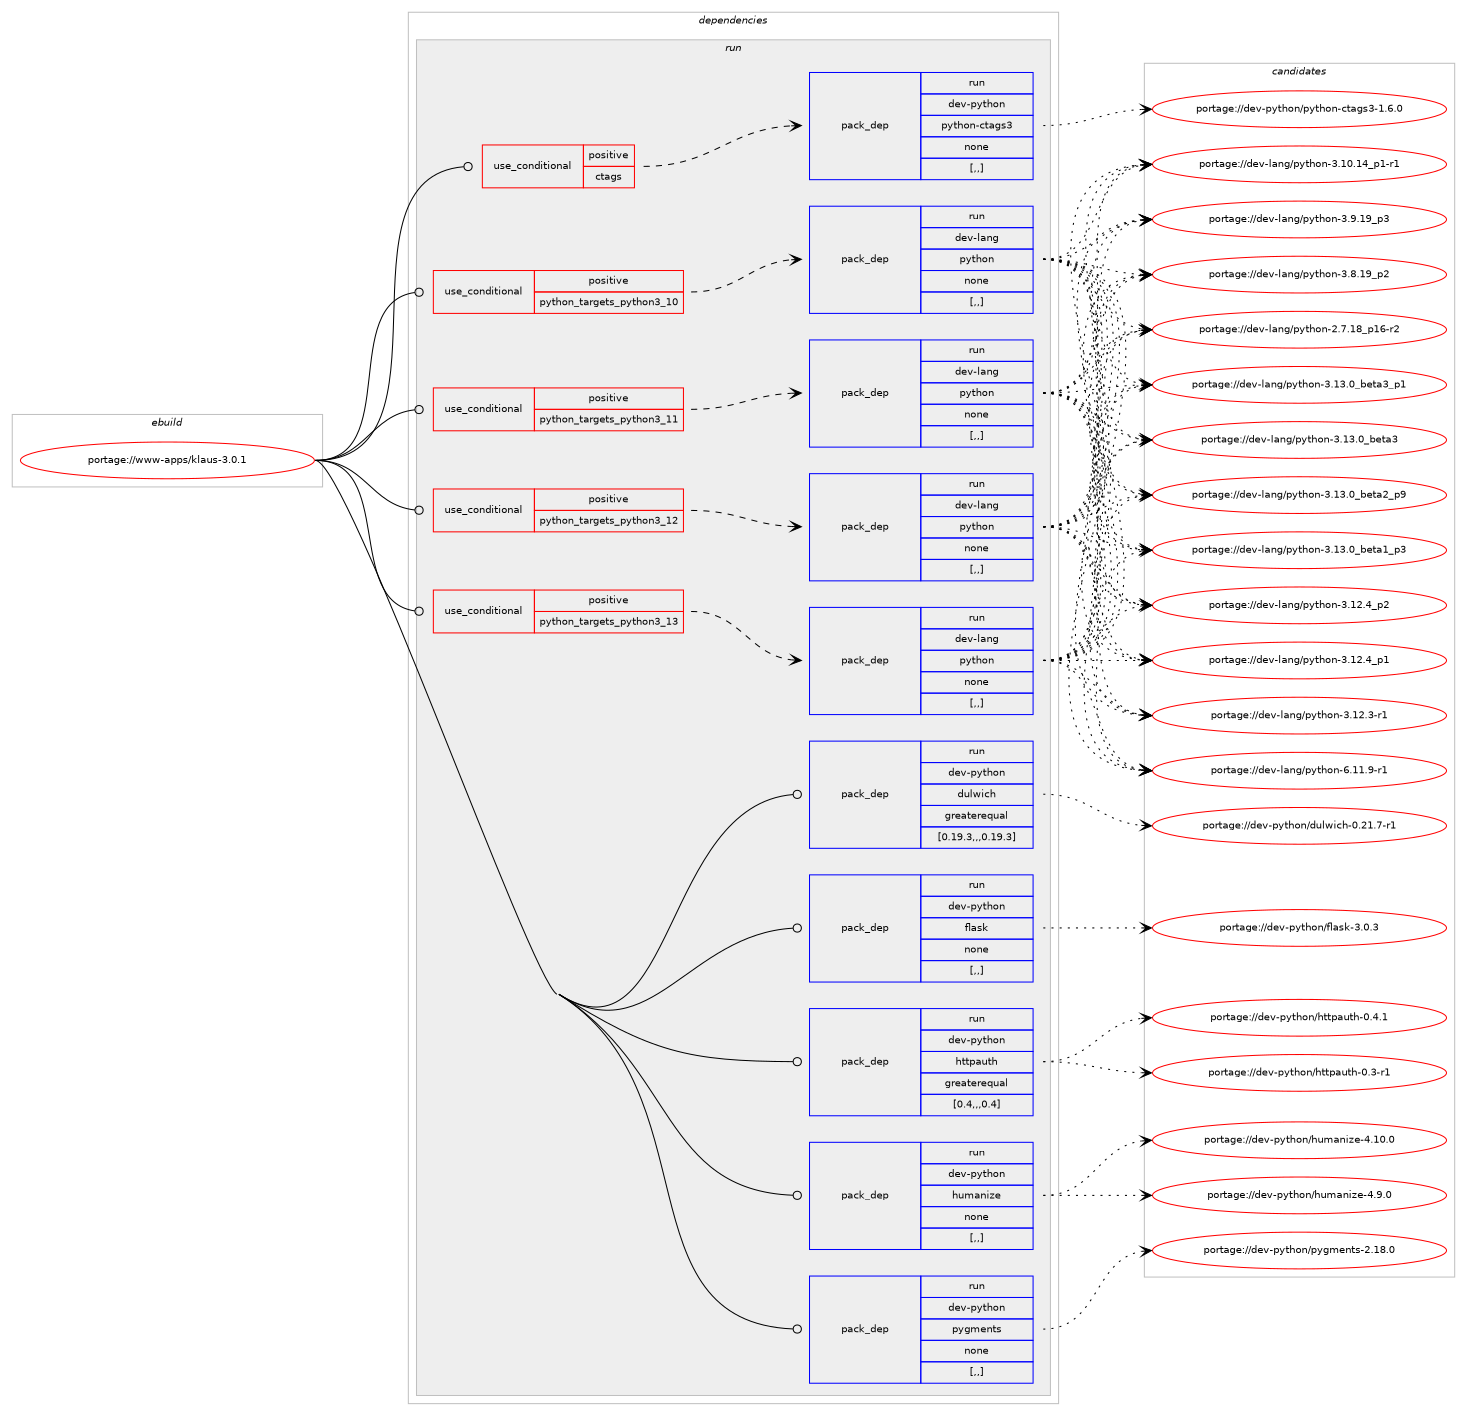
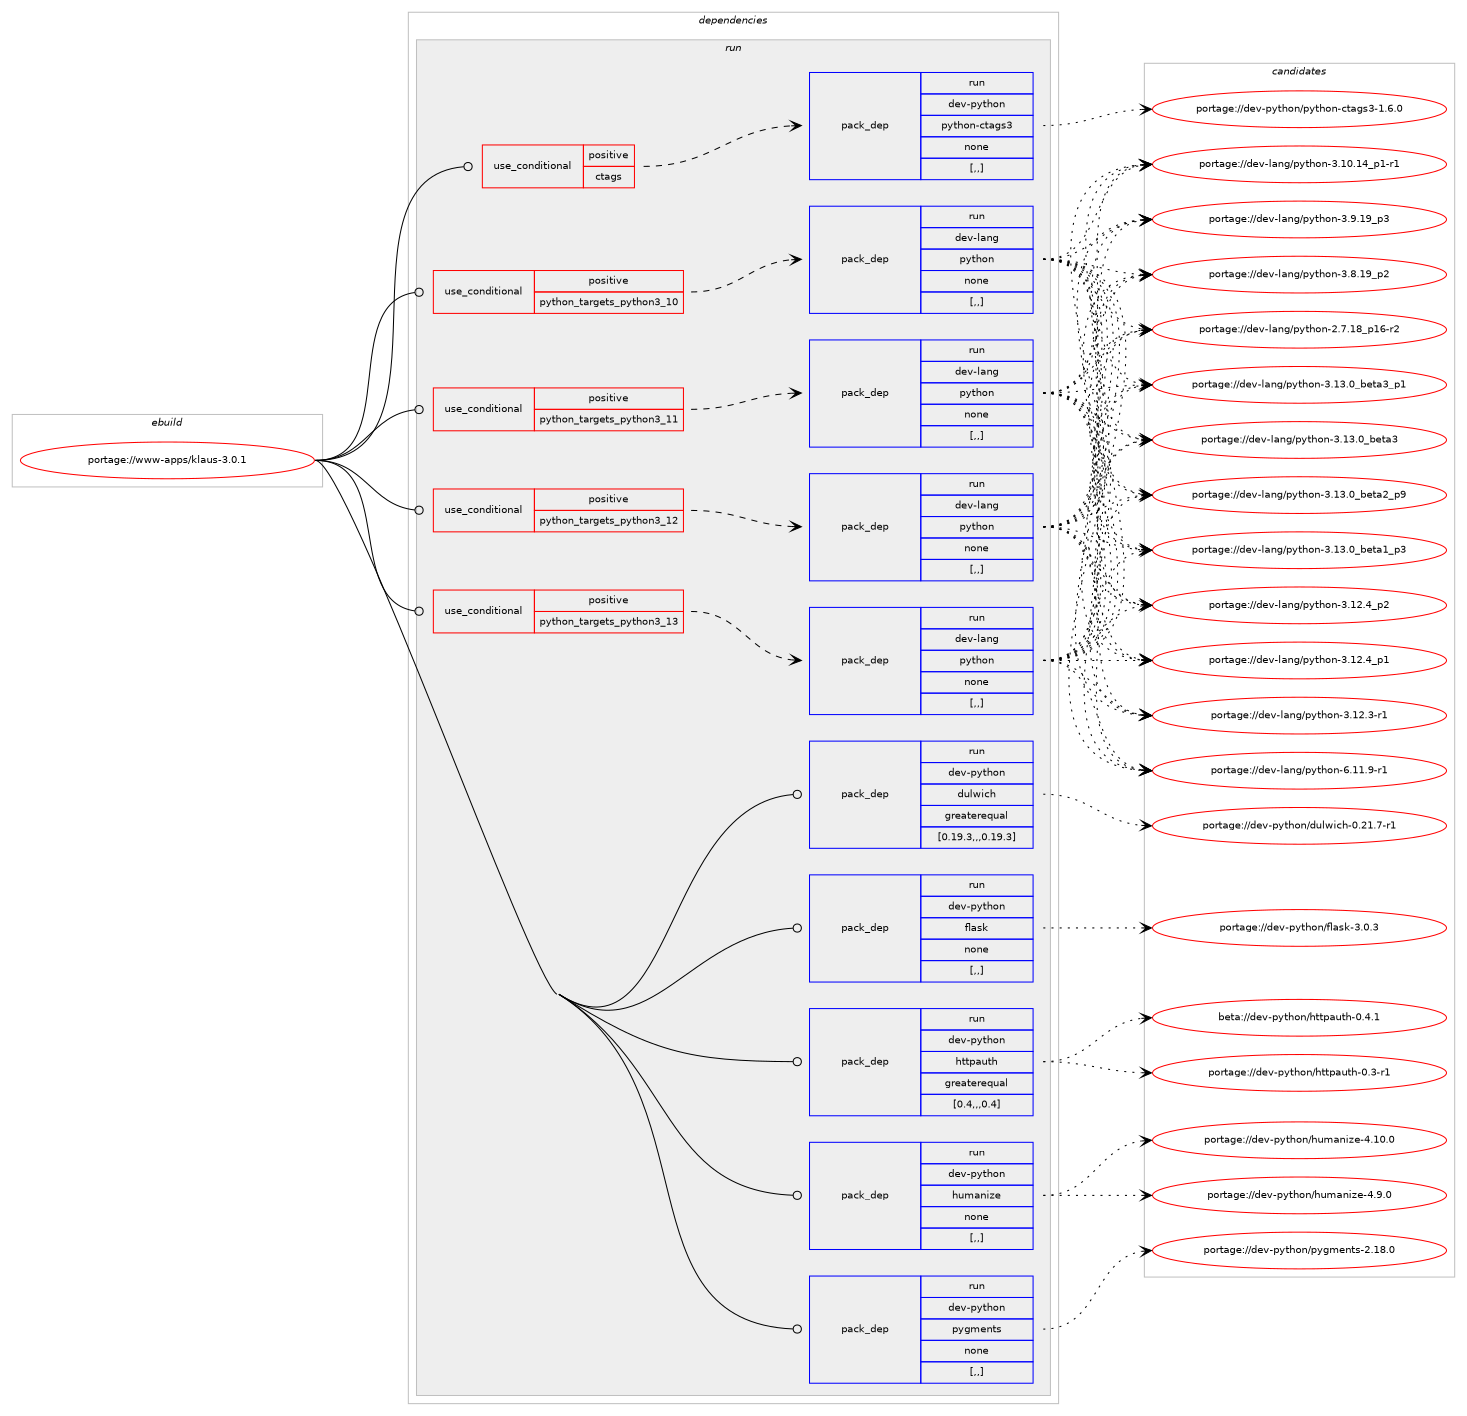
(1300, 1018) -> (1300, 1018)
